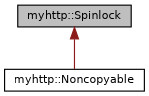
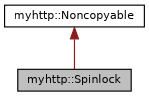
(74, 54) -> (74, 54)
